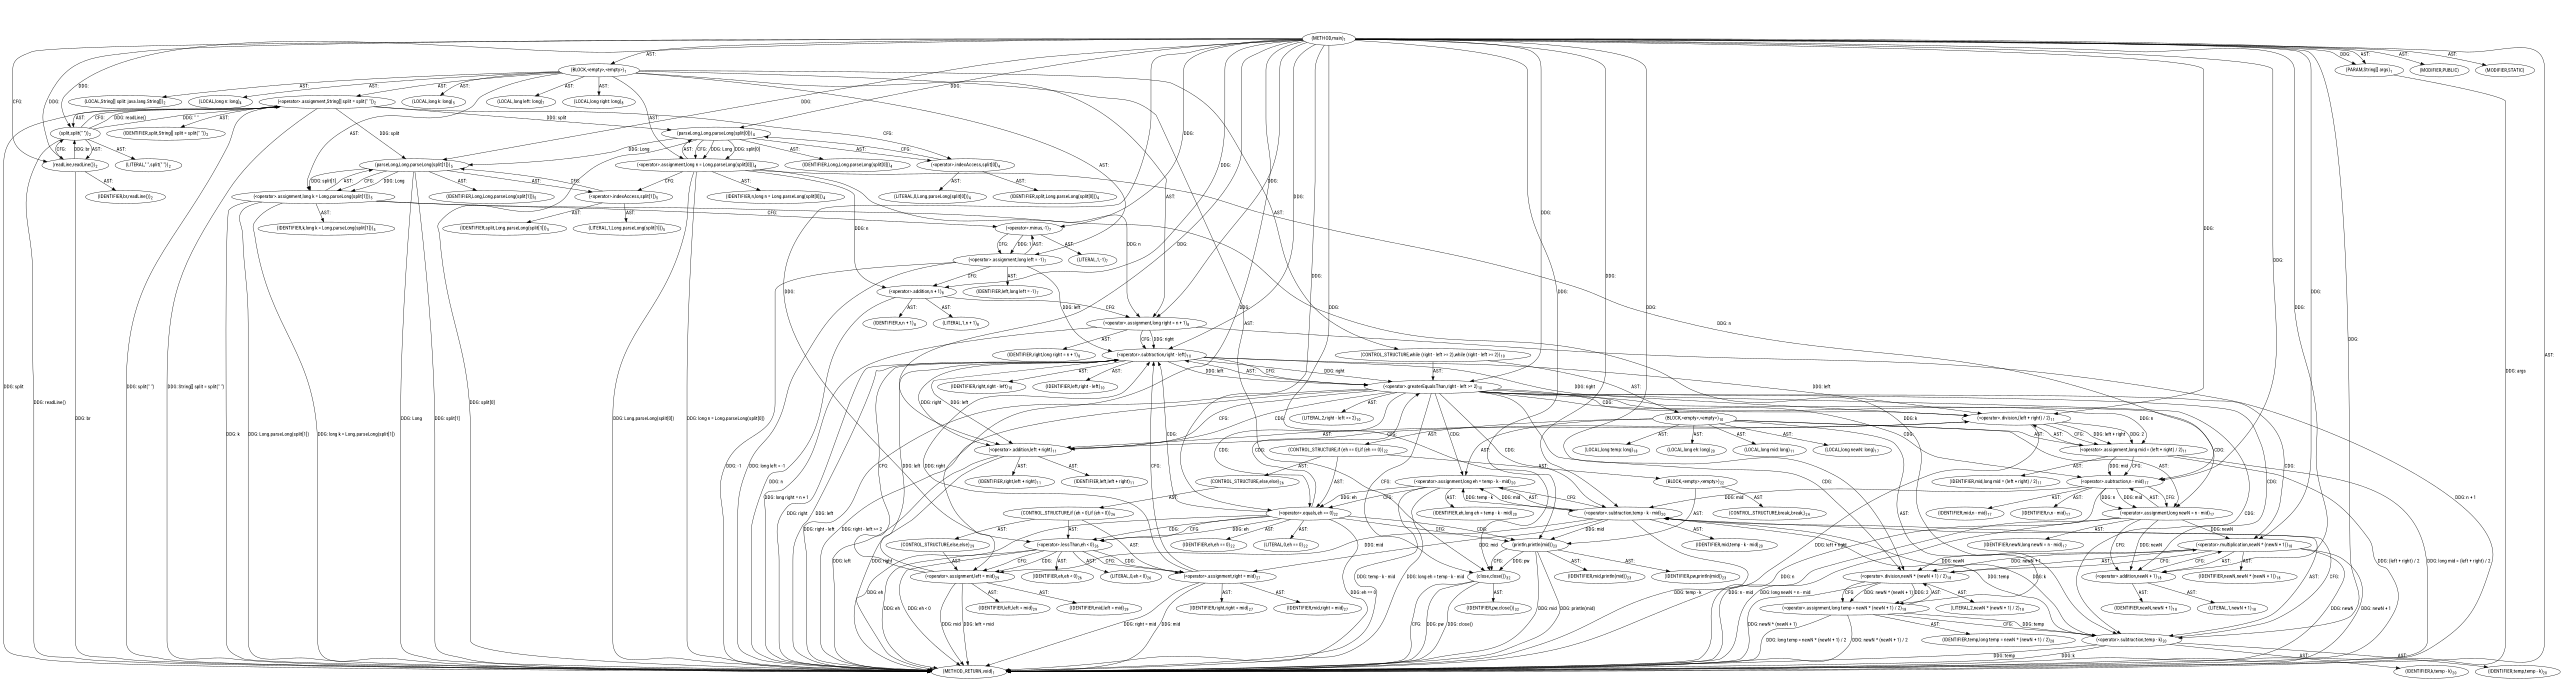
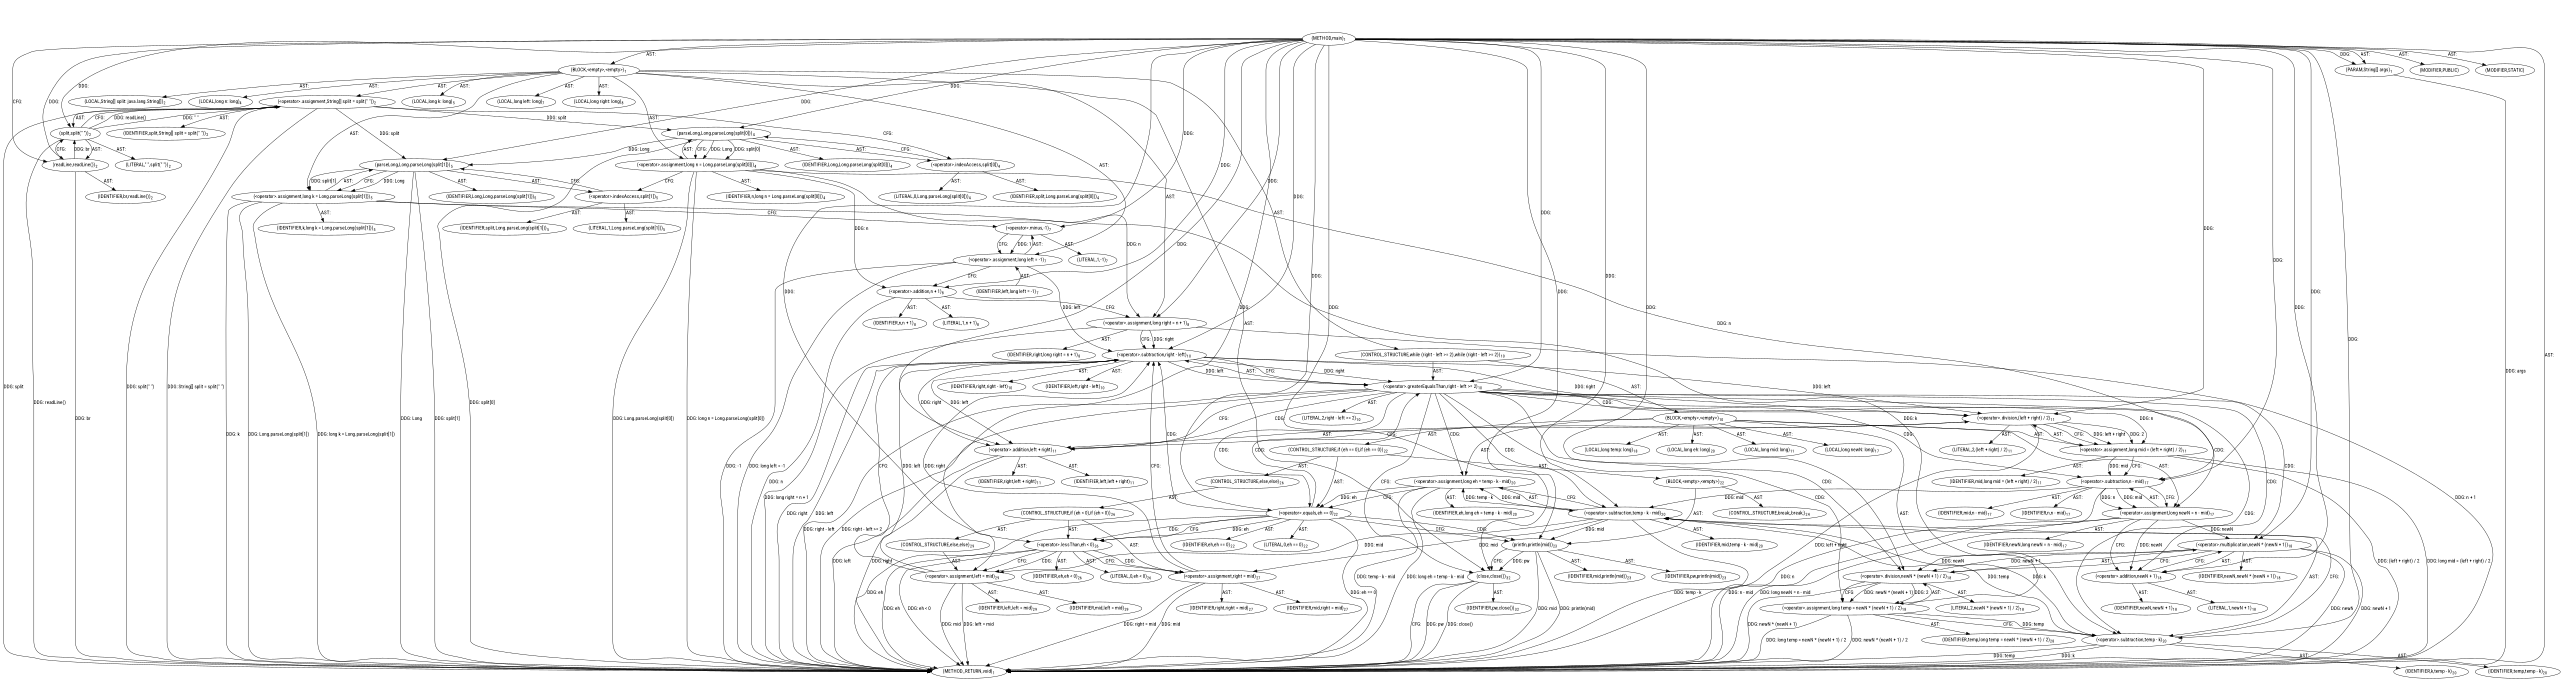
(1008, 274) -> (1020, 276)
none -> (1982, 450)
none -> (1677, 470)
